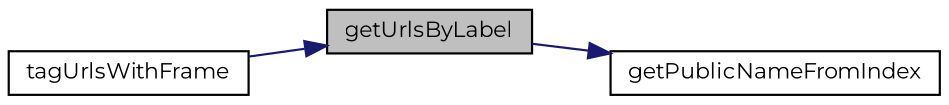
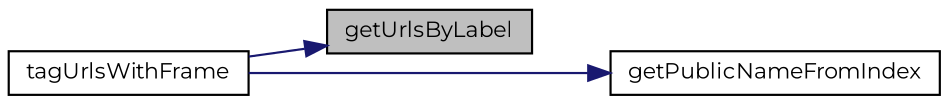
(560, 47) -> (418, 73)
